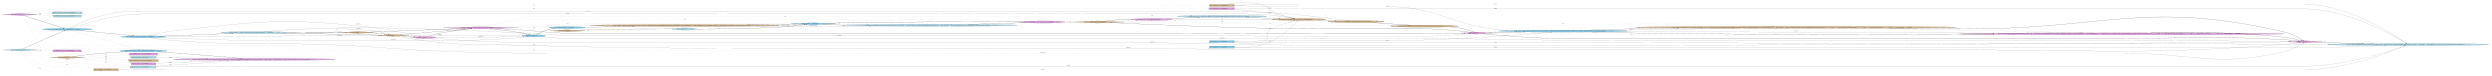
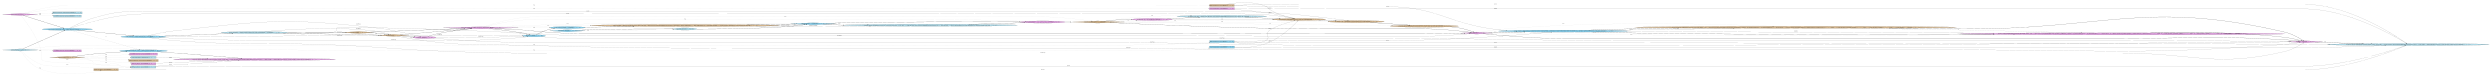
(567, 31) -> (567, 31)
